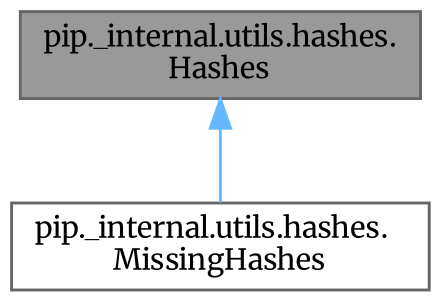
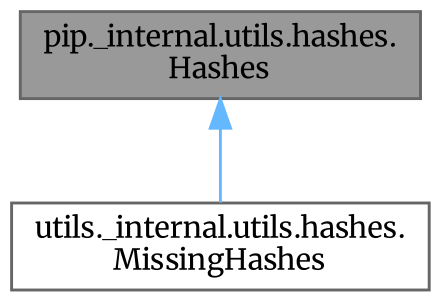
(220, 247) -> (220, 247)
